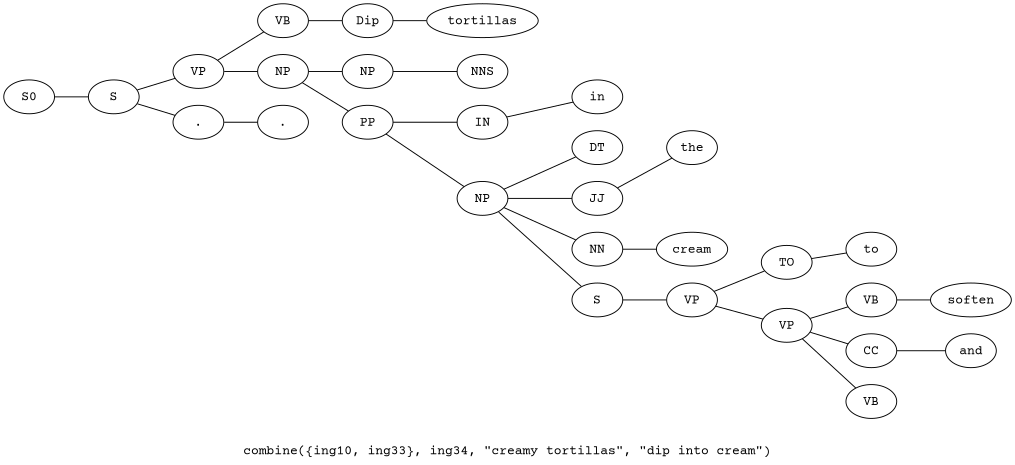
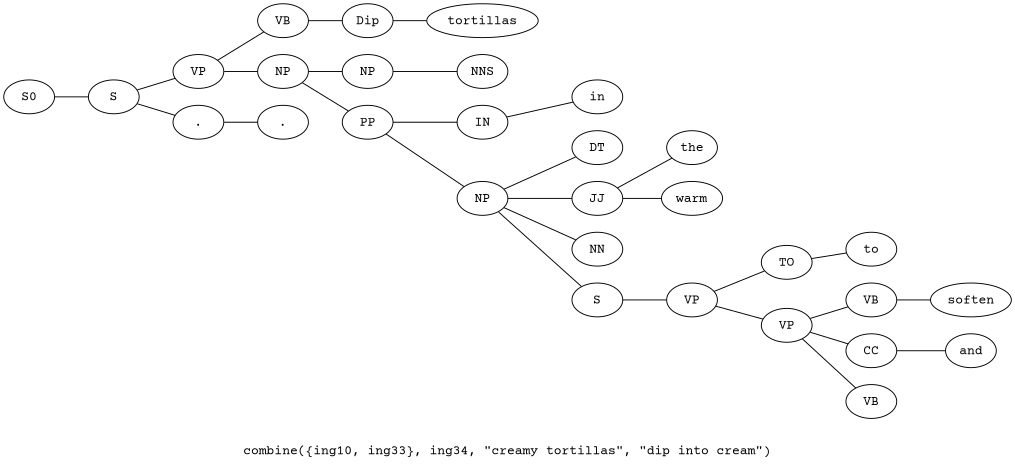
none -> (692, 198)
(692, 249) -> none
